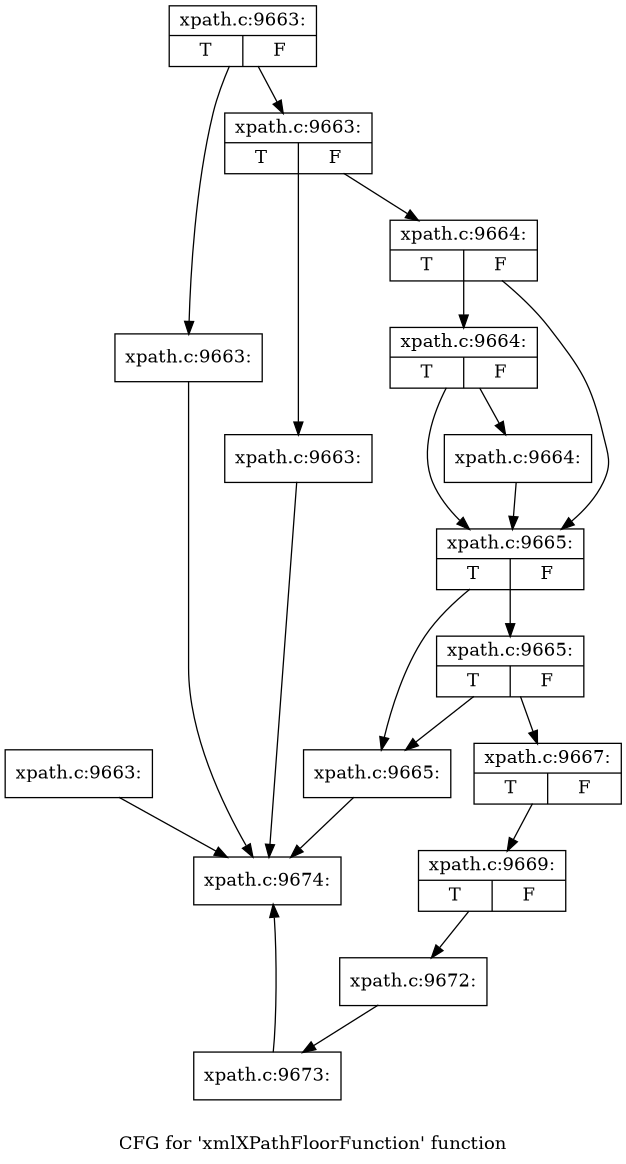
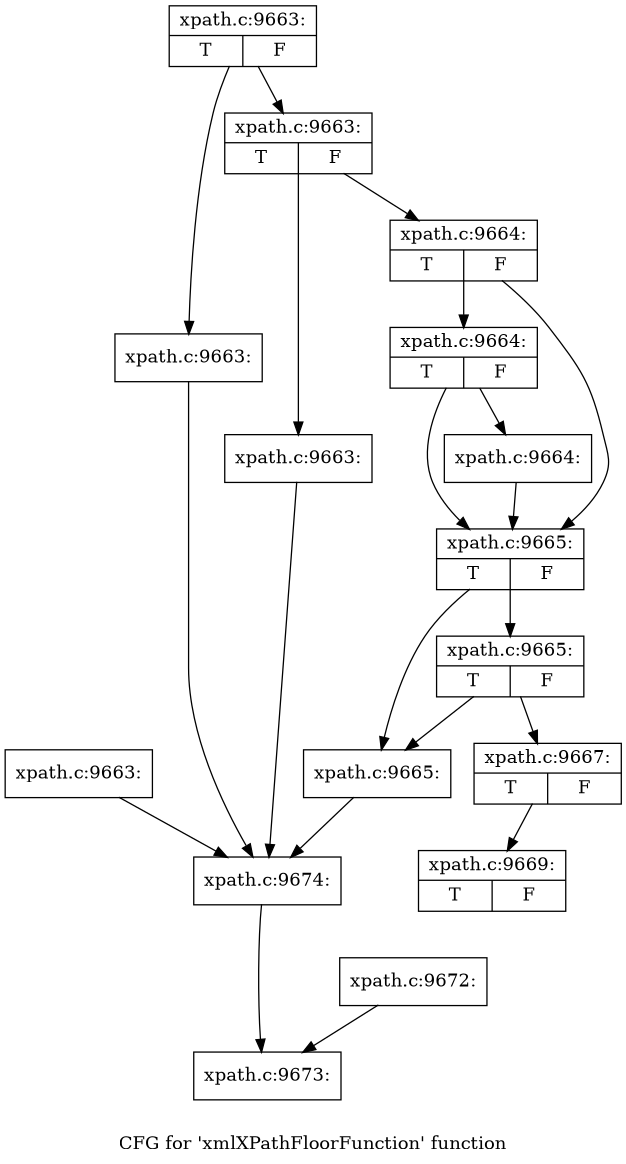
(454, 929) -> none
(276, 985) -> (259, 972)
